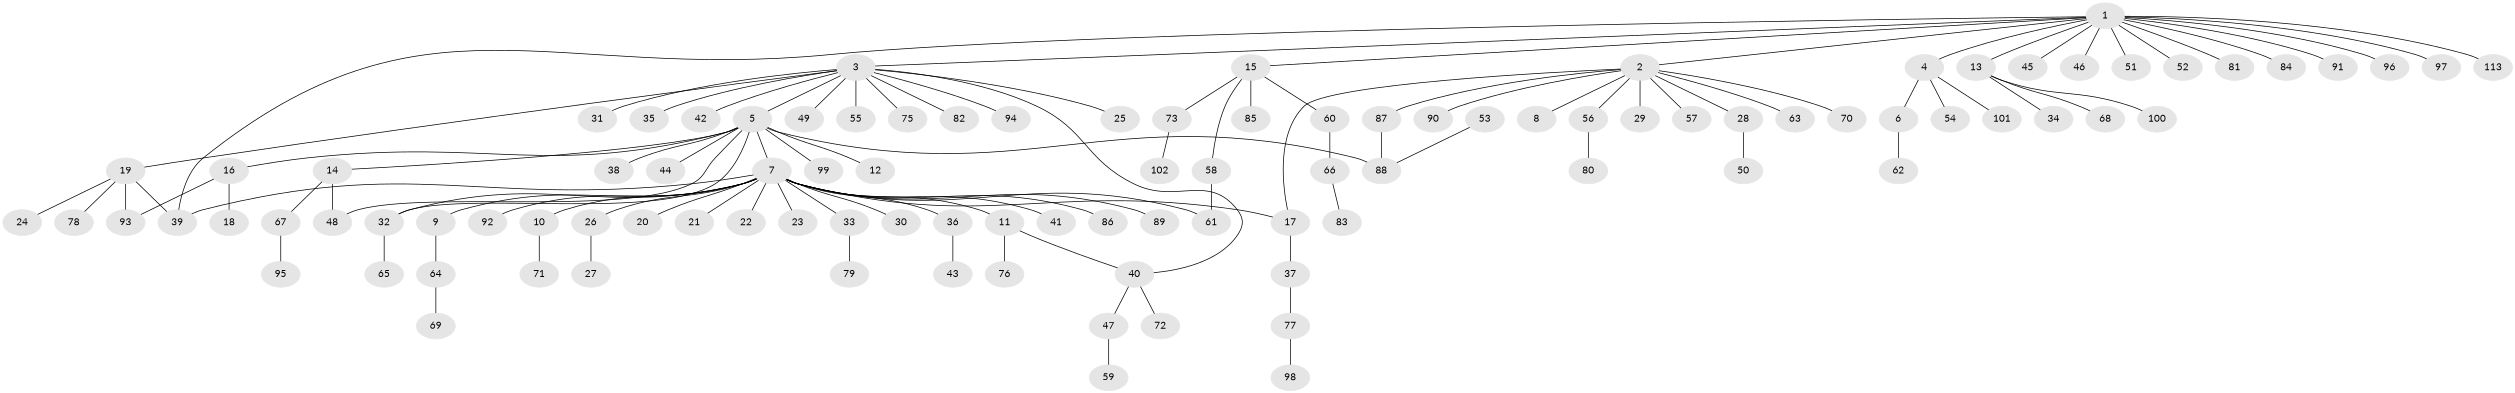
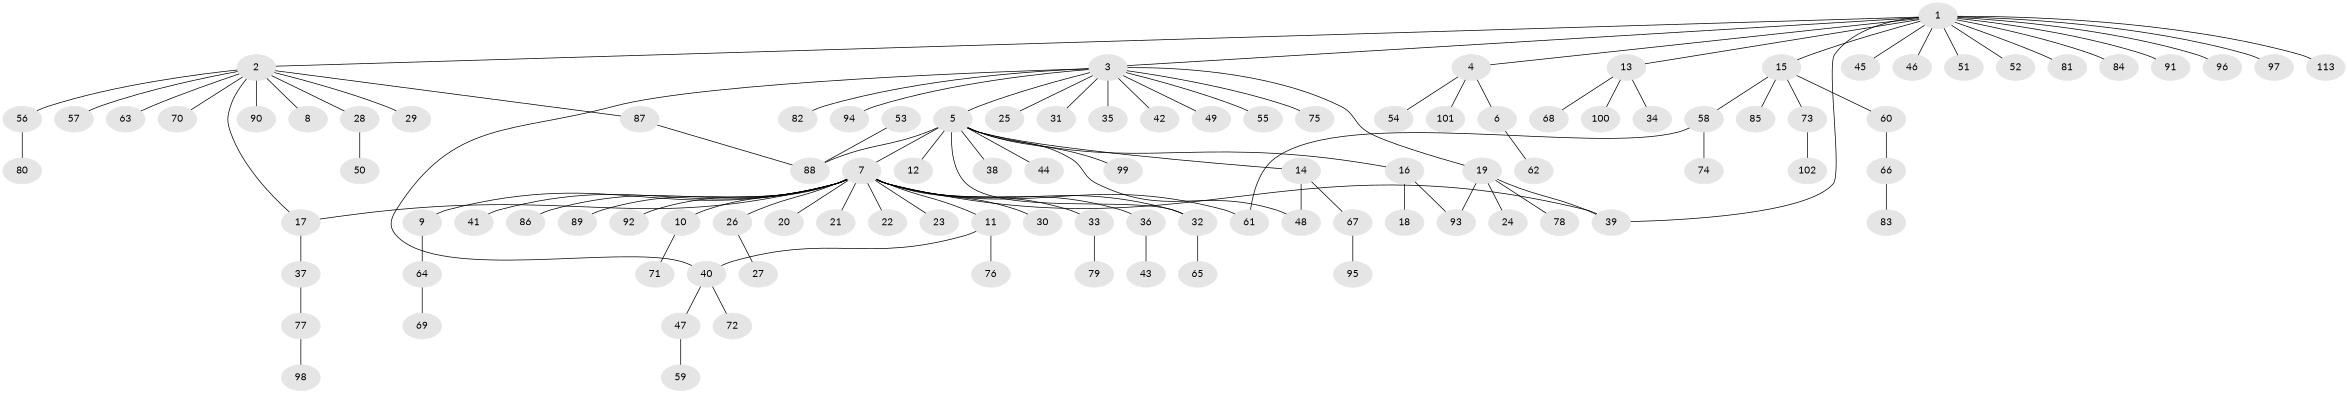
none -> (1704, 171)
